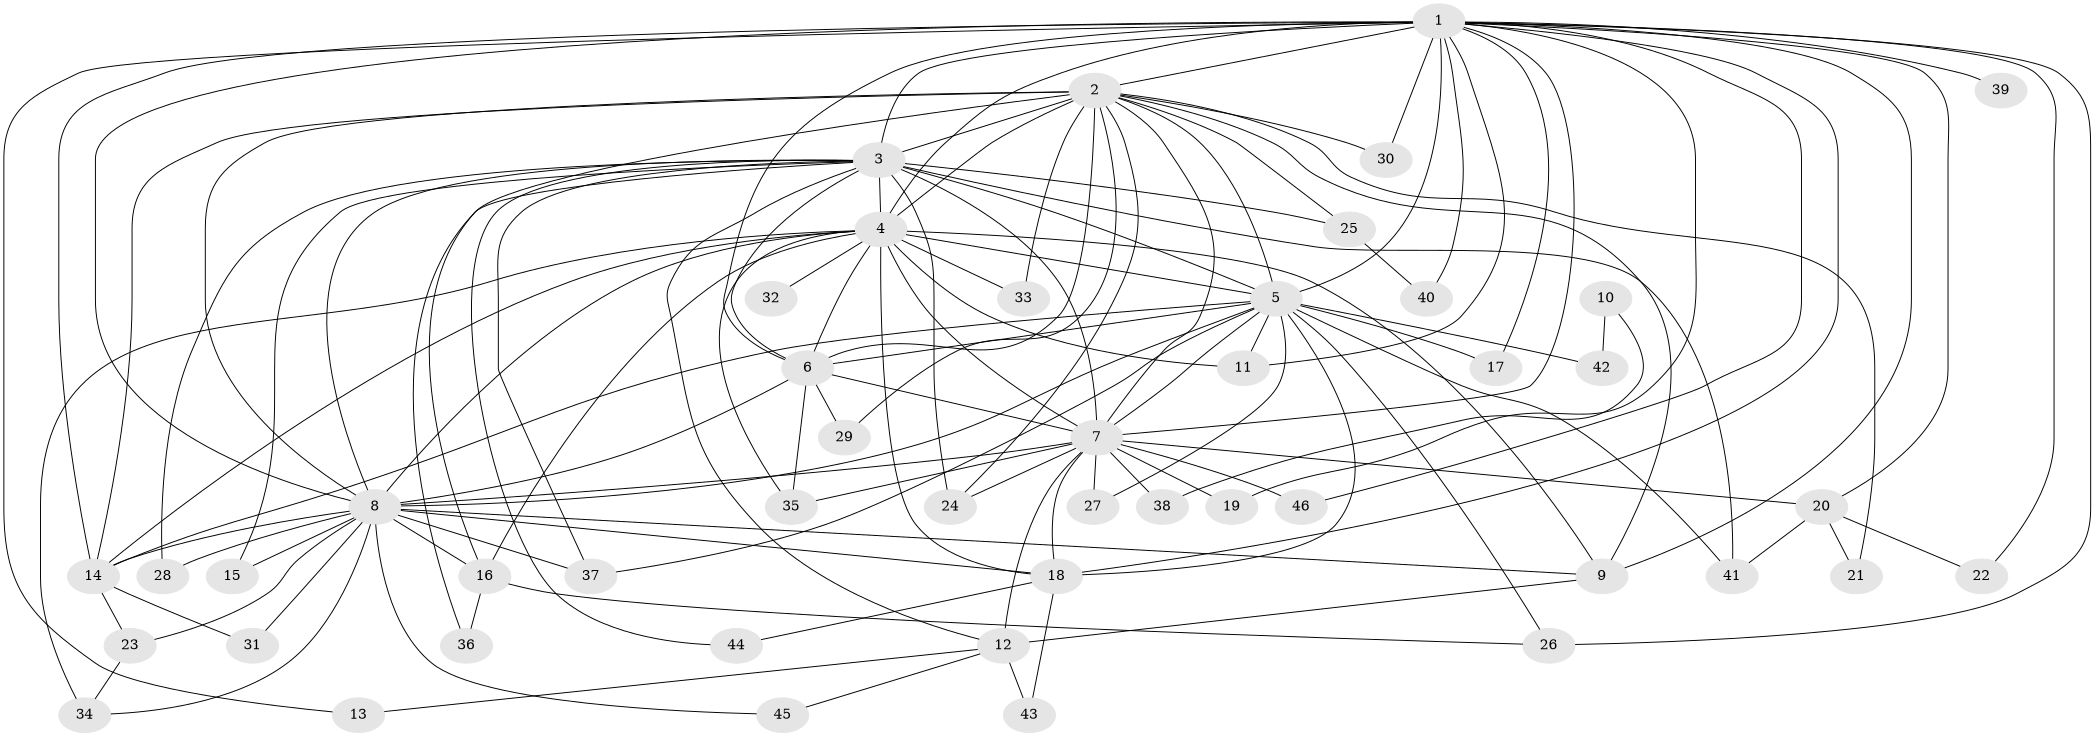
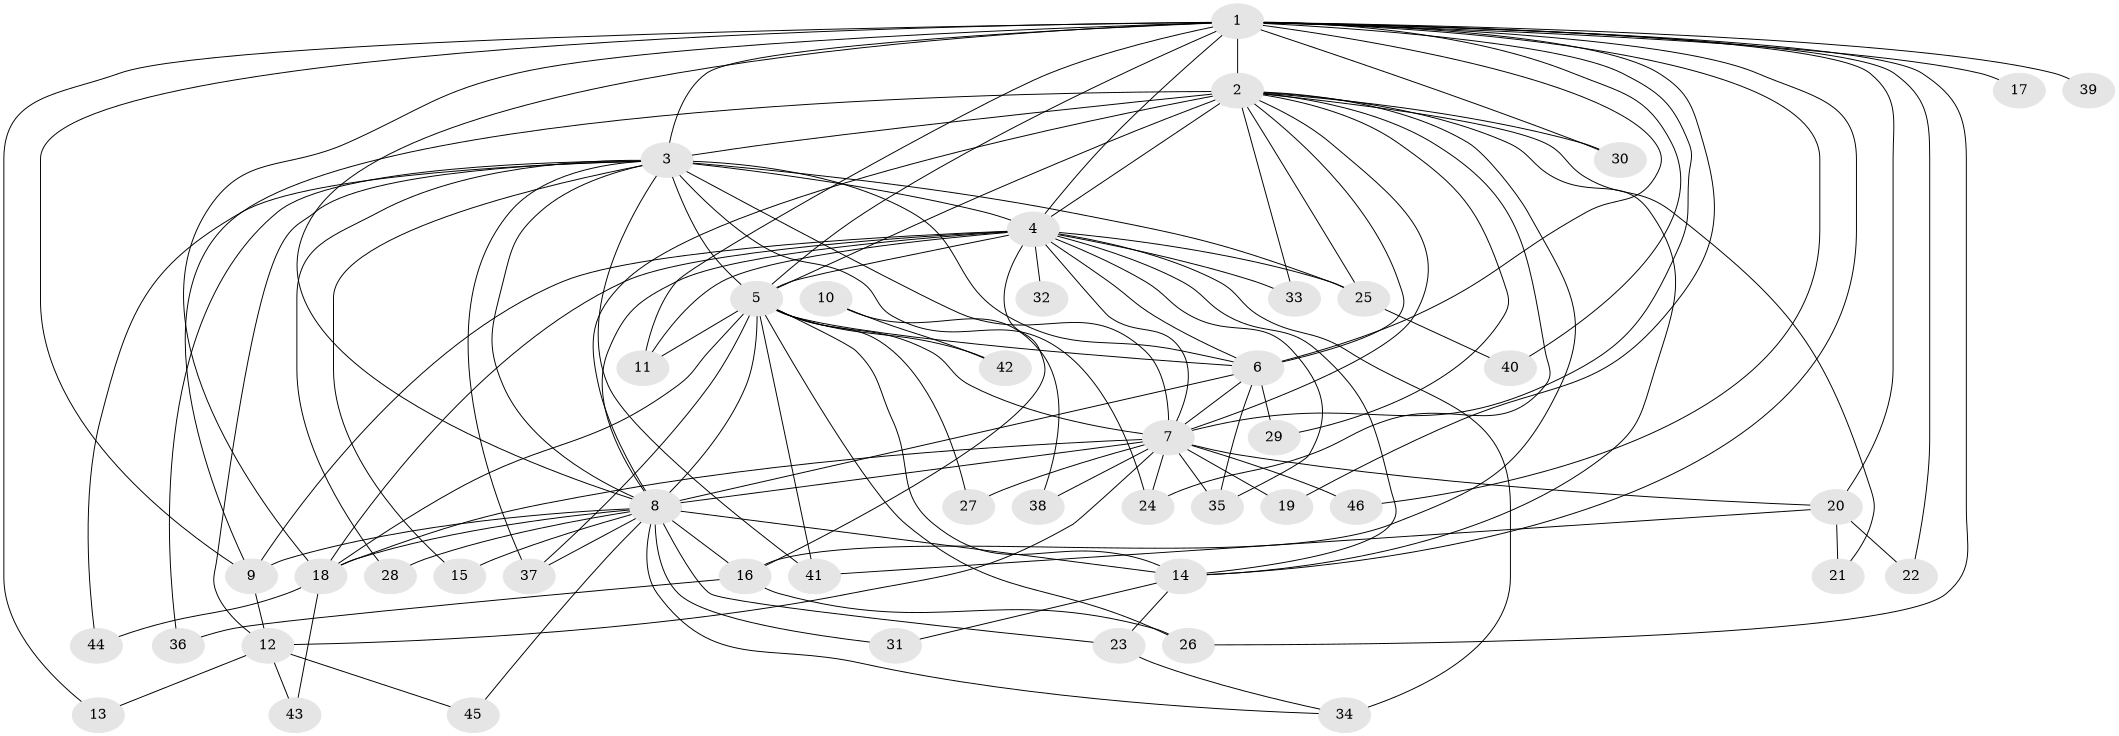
none -> (1203, 252)
(1401, 333) -> none
